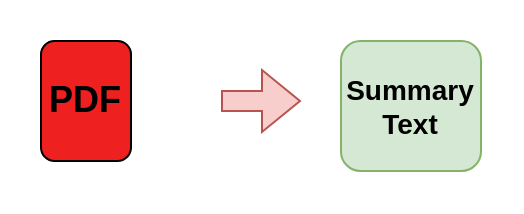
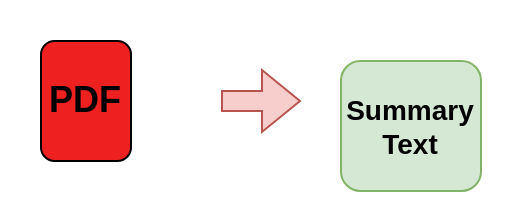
(411, 106) -> (411, 126)
